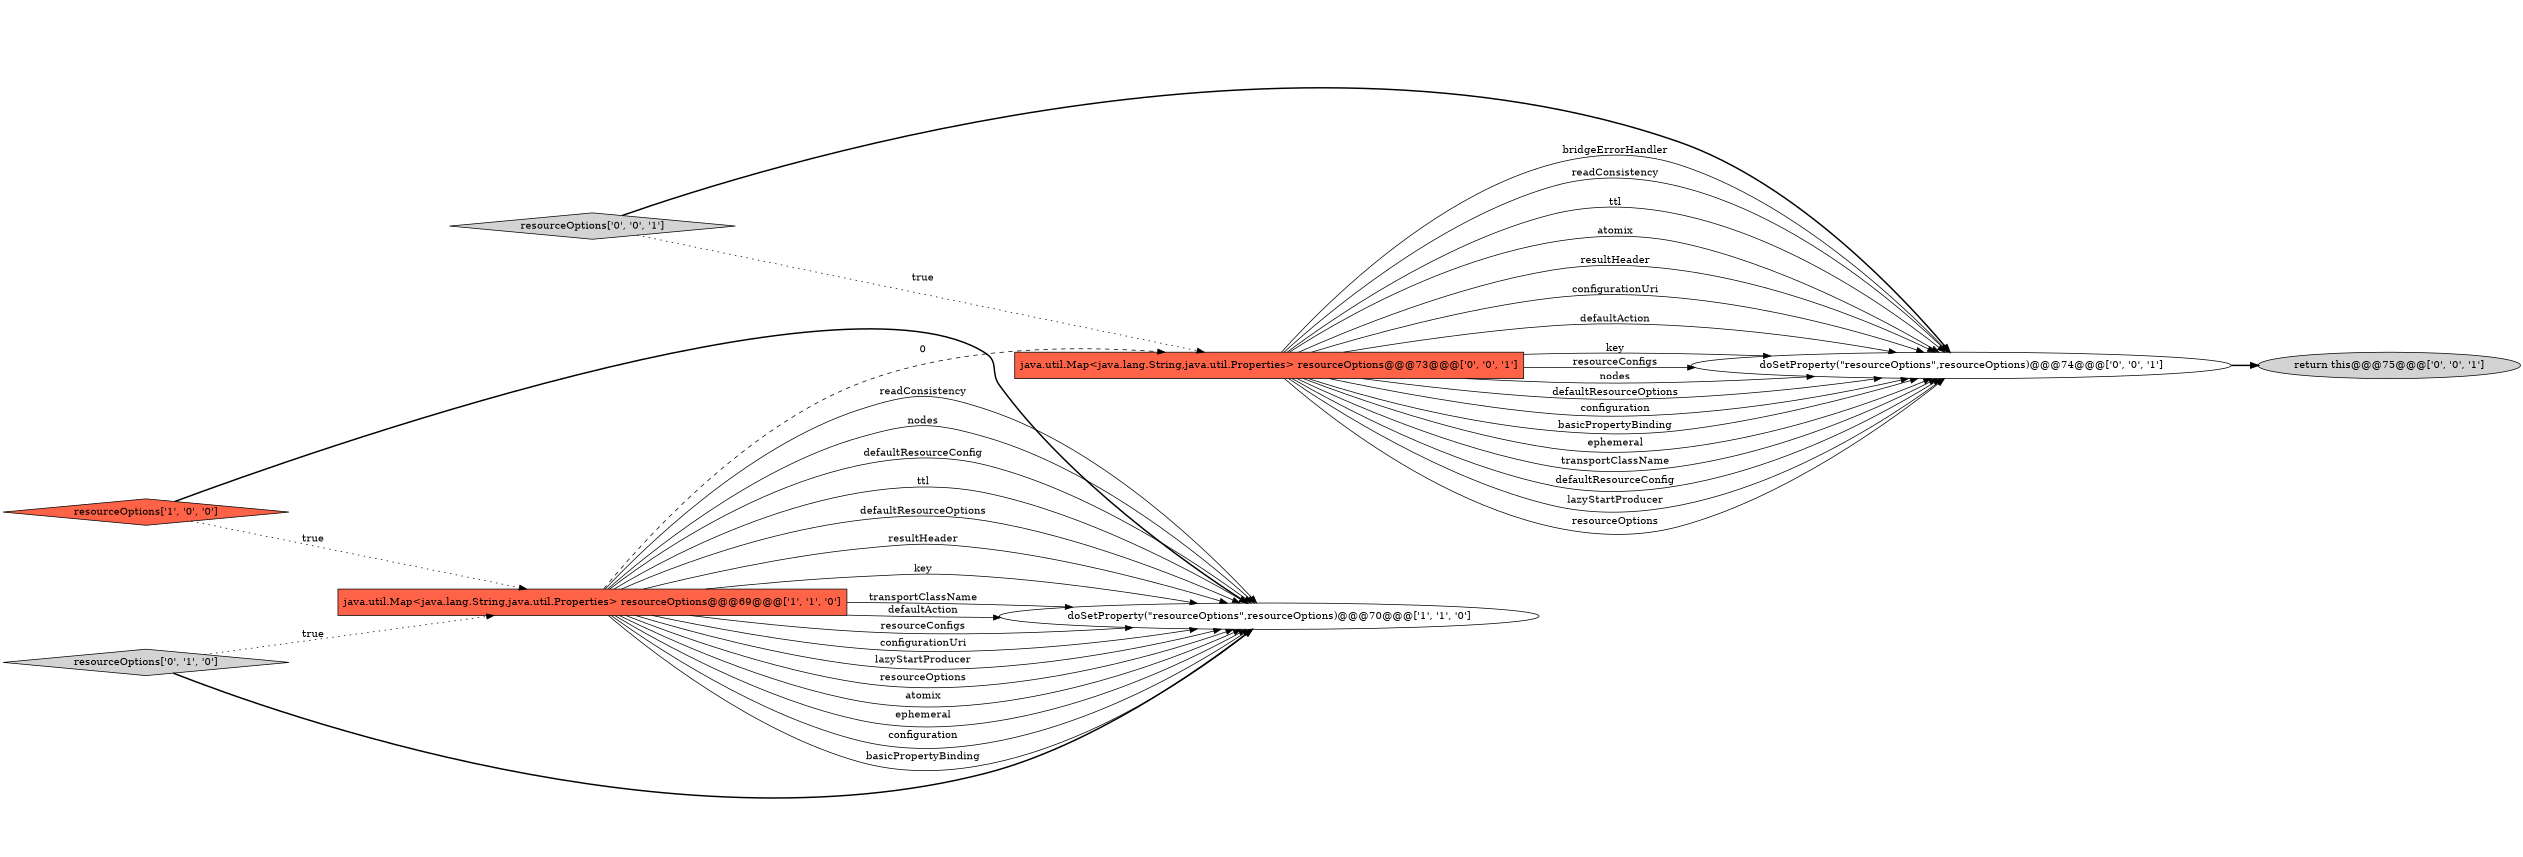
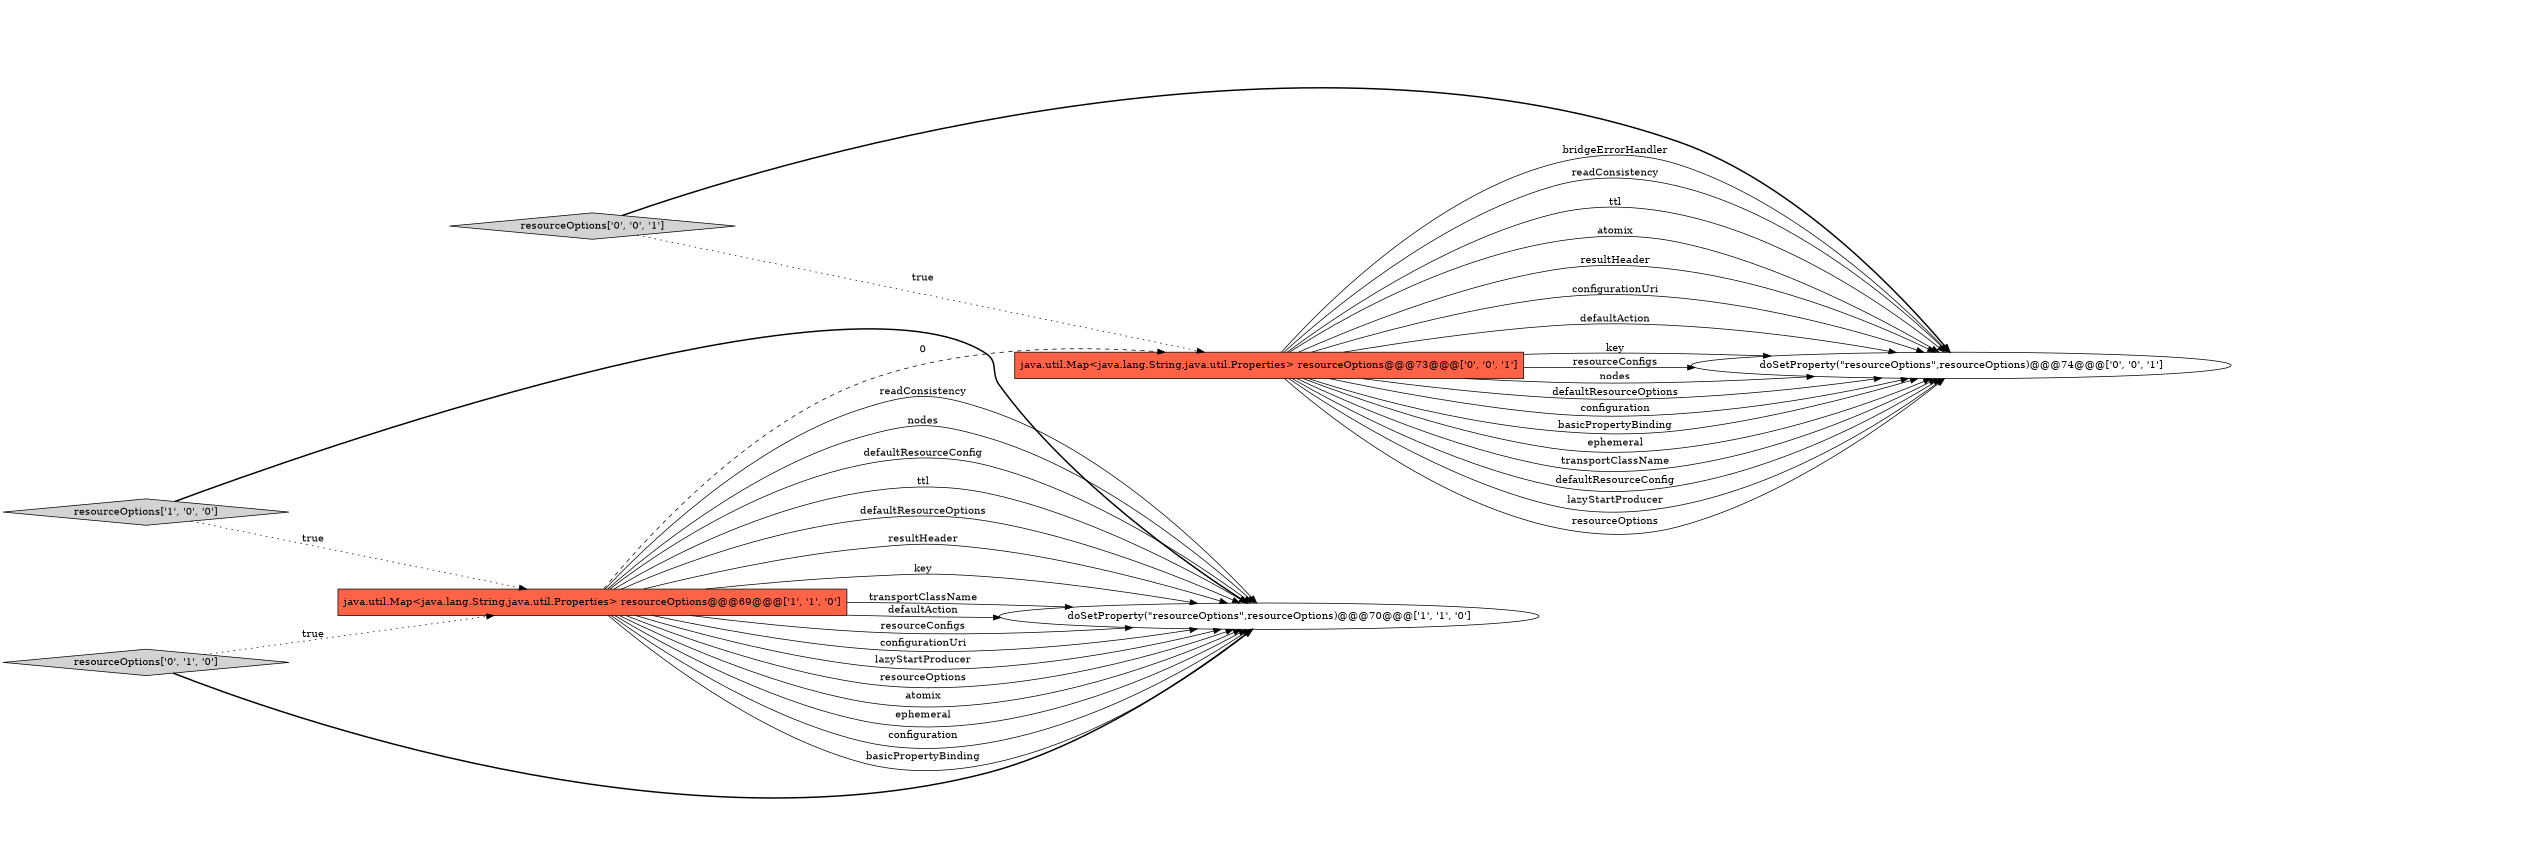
(2389, 365) -> none
(146, 512) -> (146, 512)
